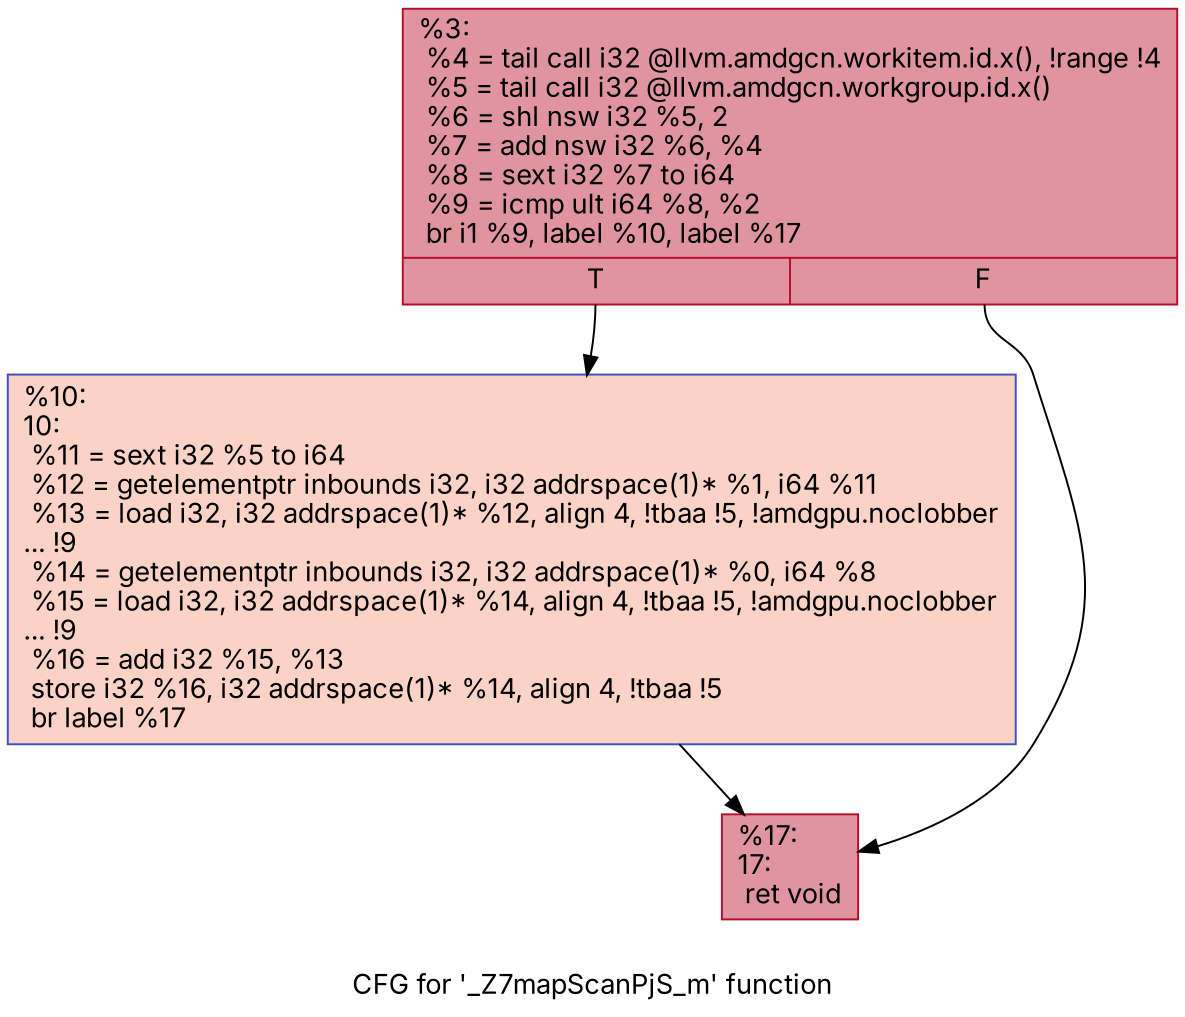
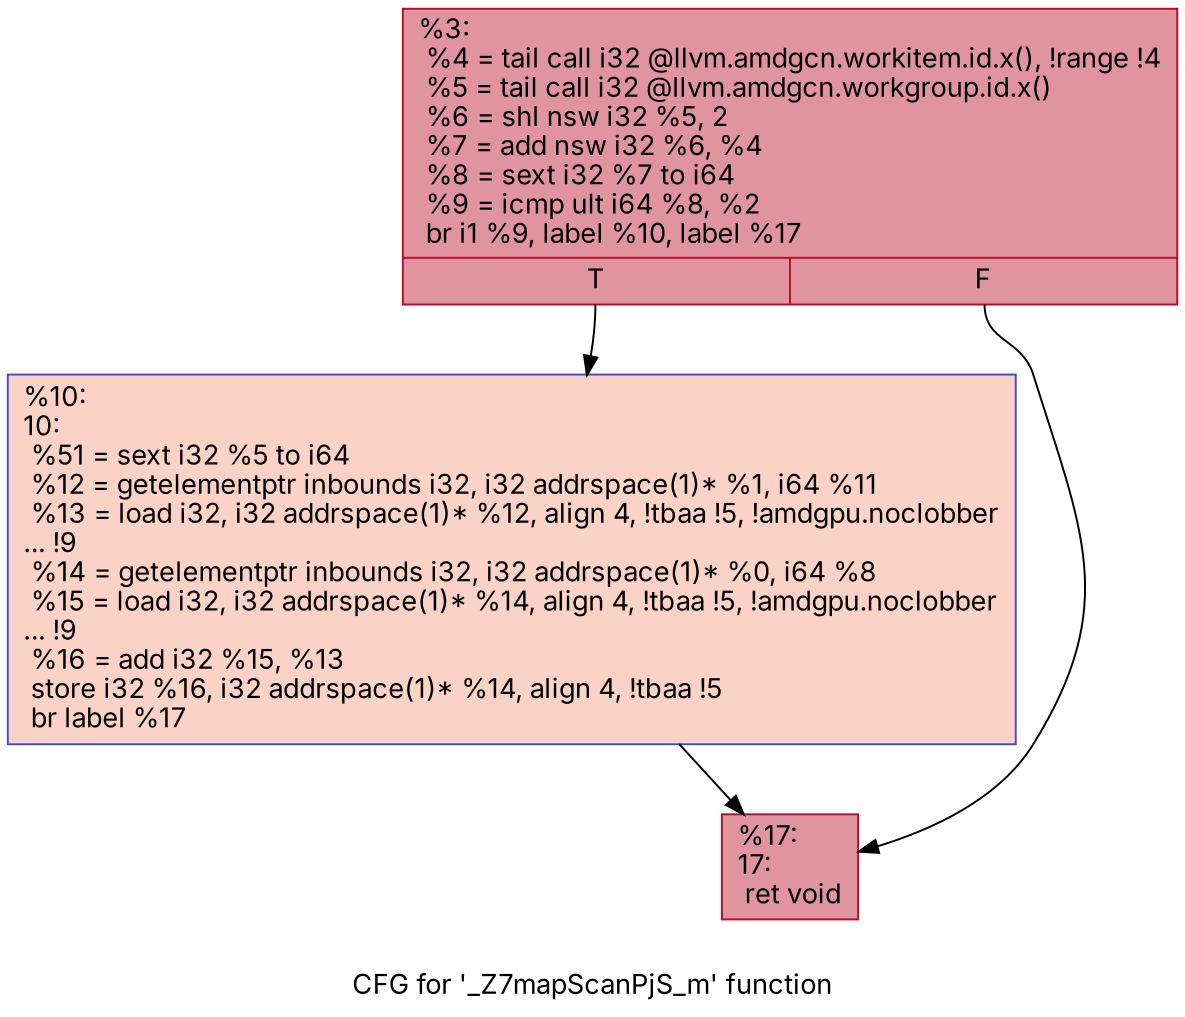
(185, 456) -> (188, 456)
